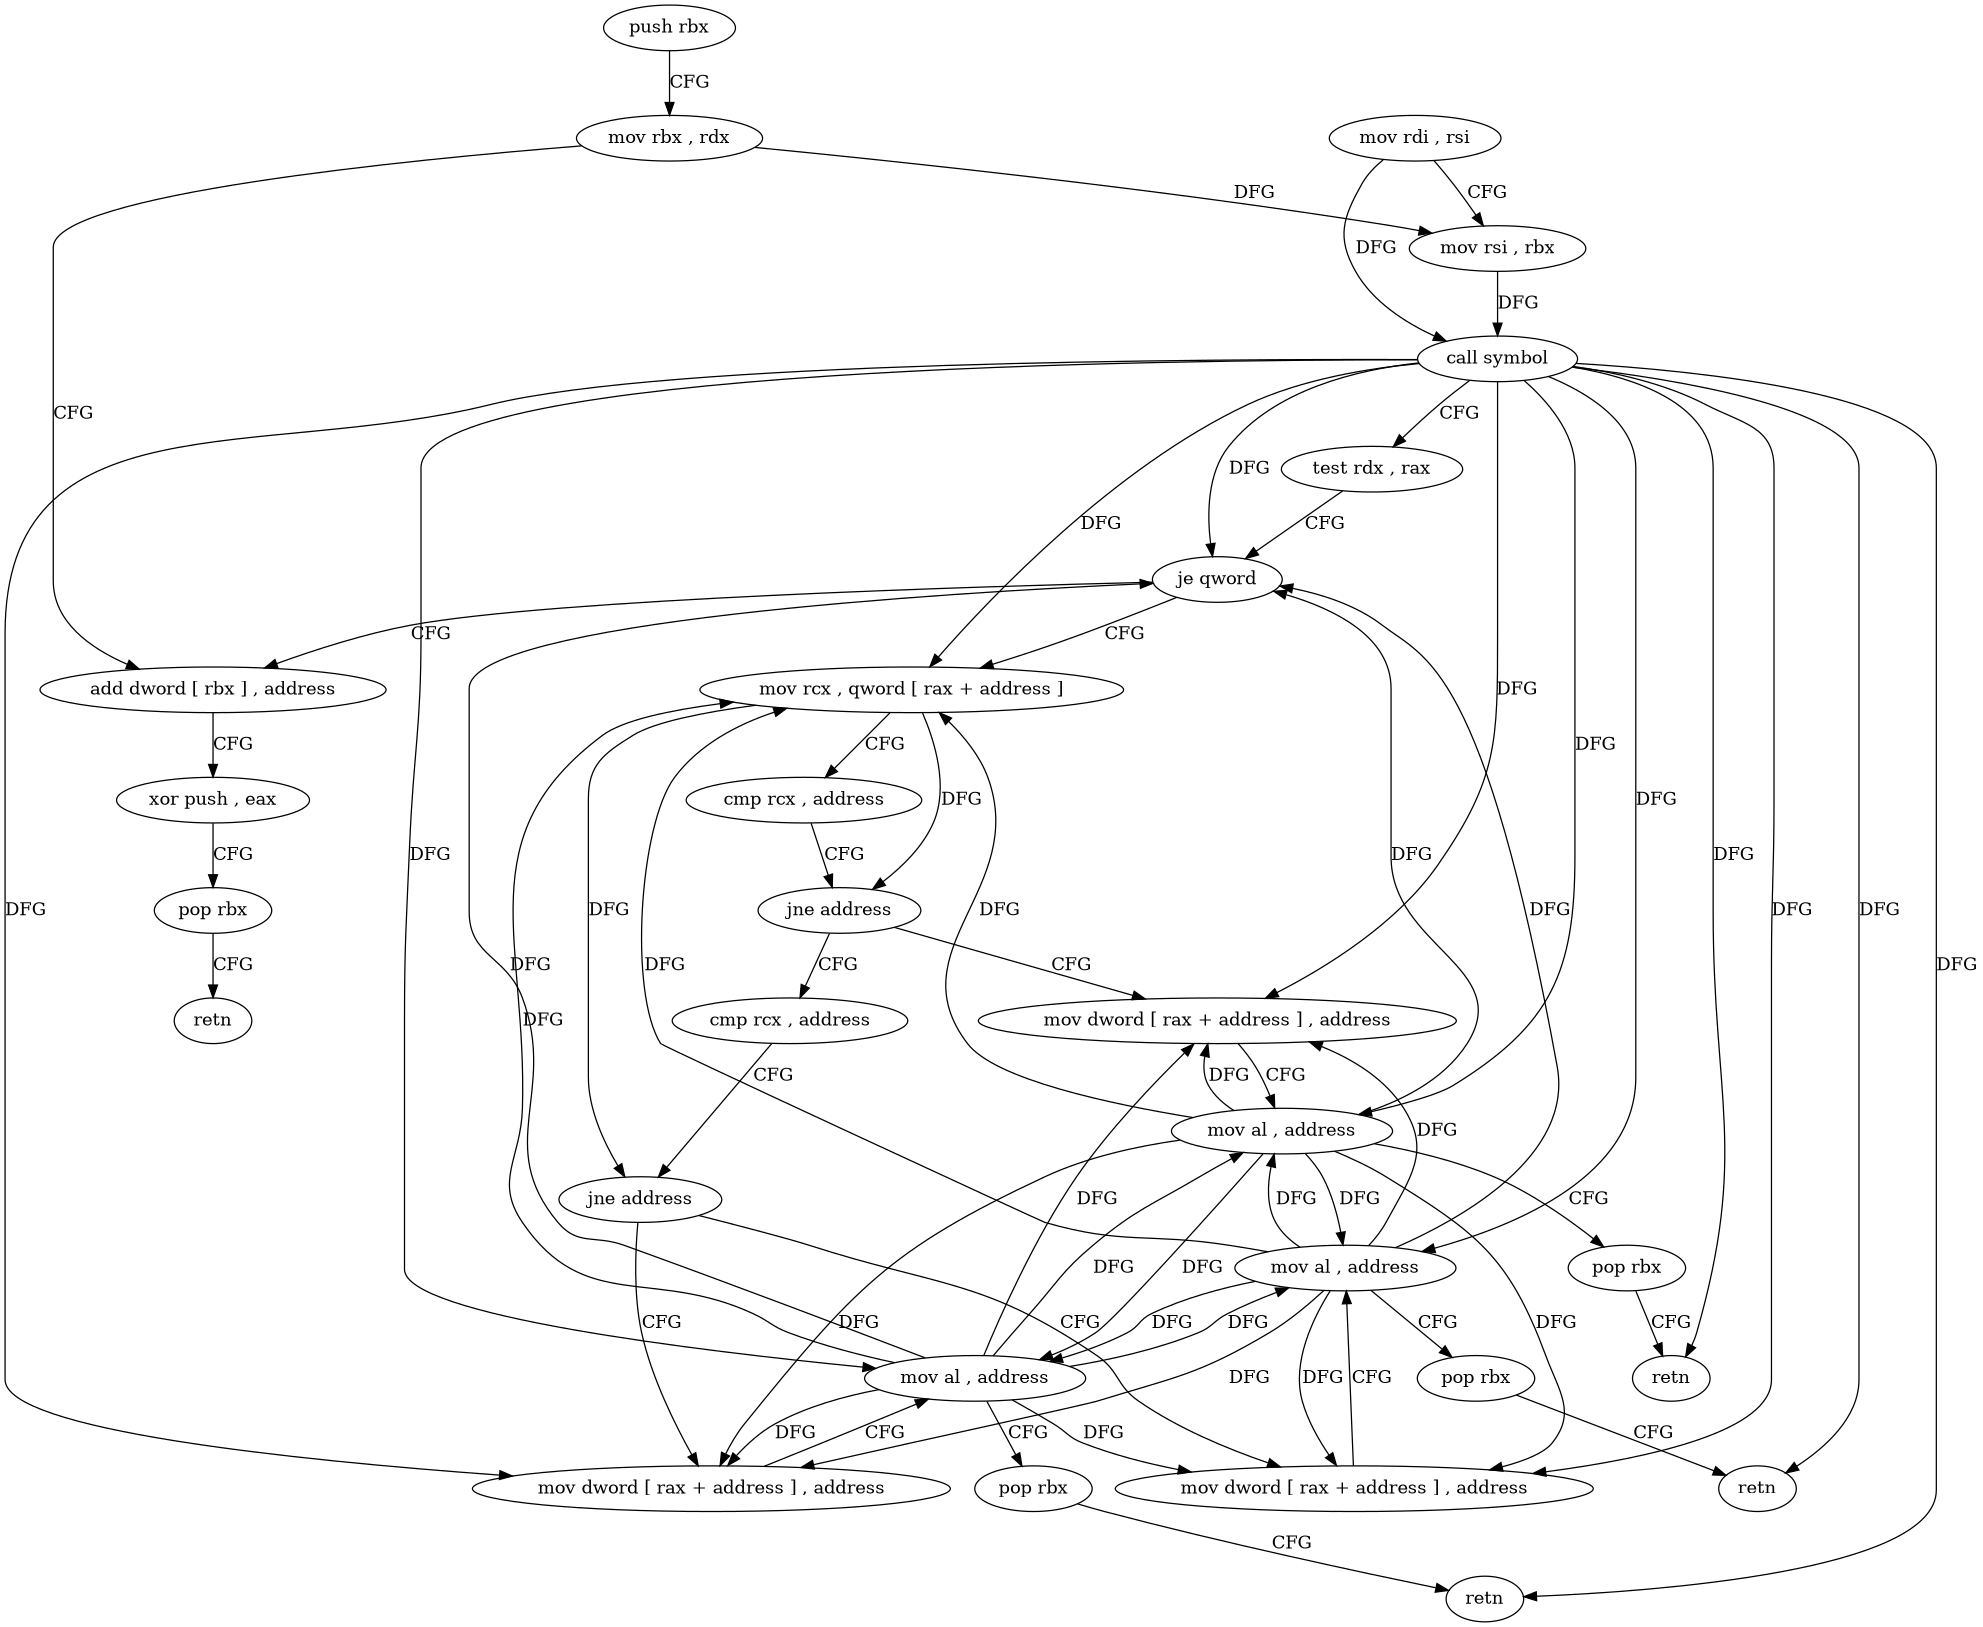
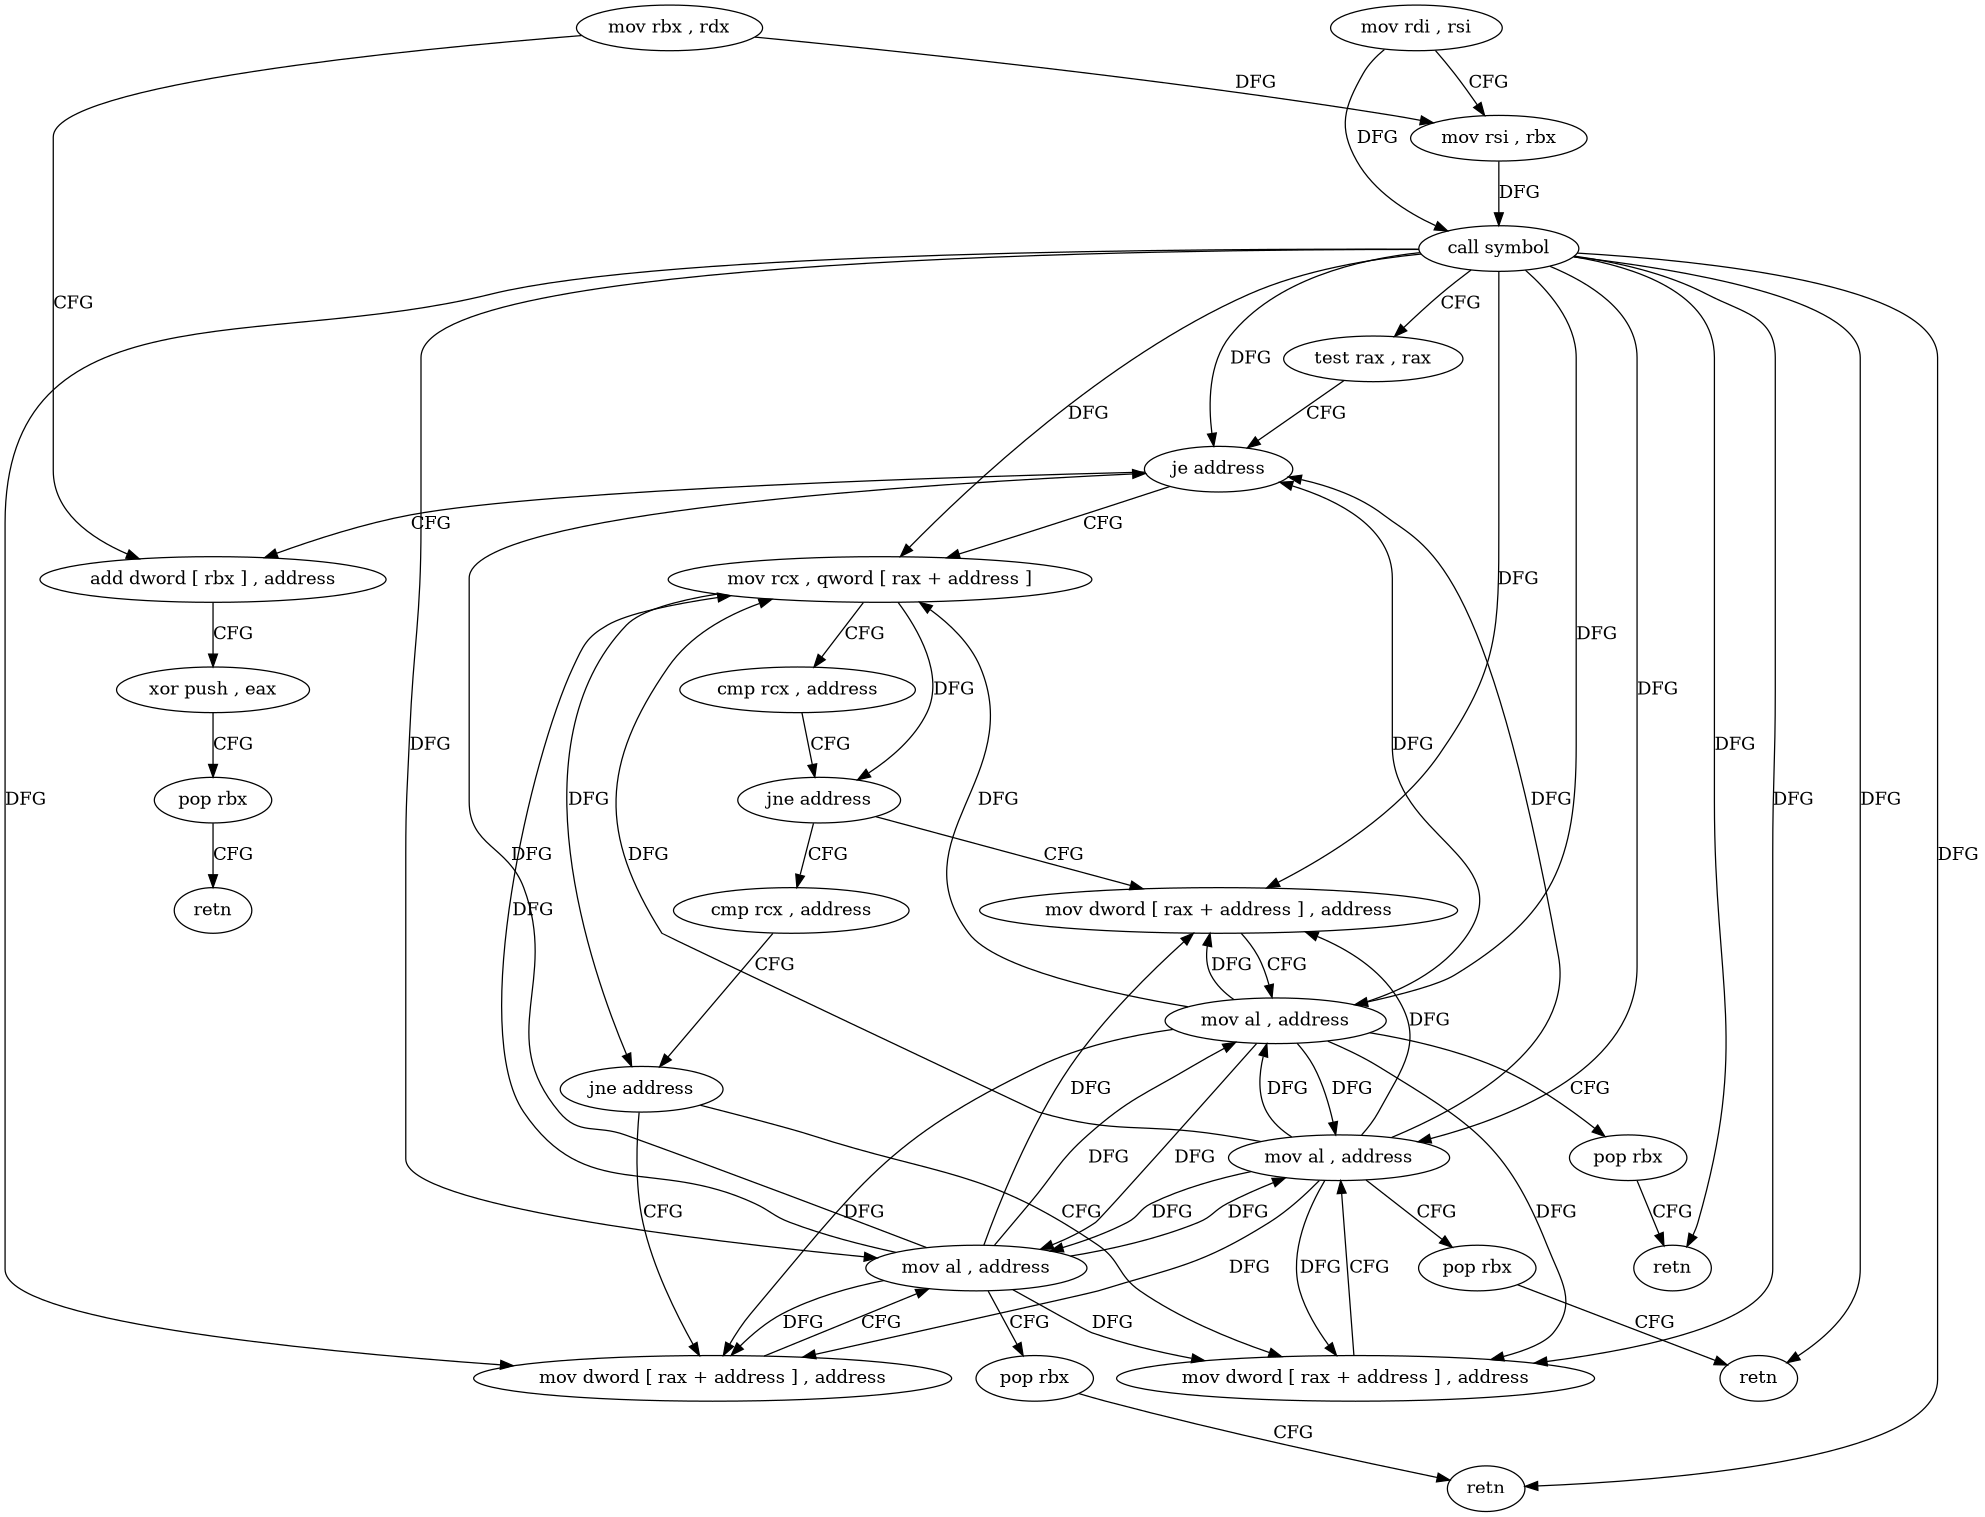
(670, 28) -> none
(1372, 469) -> (1373, 359)
(1217, 580) -> (1219, 469)
